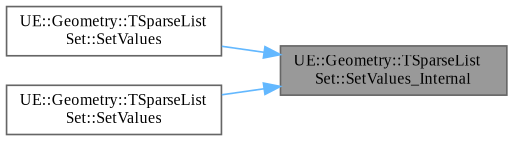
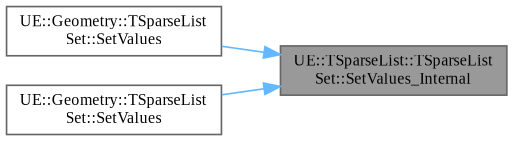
(394, 71) -> (394, 71)
